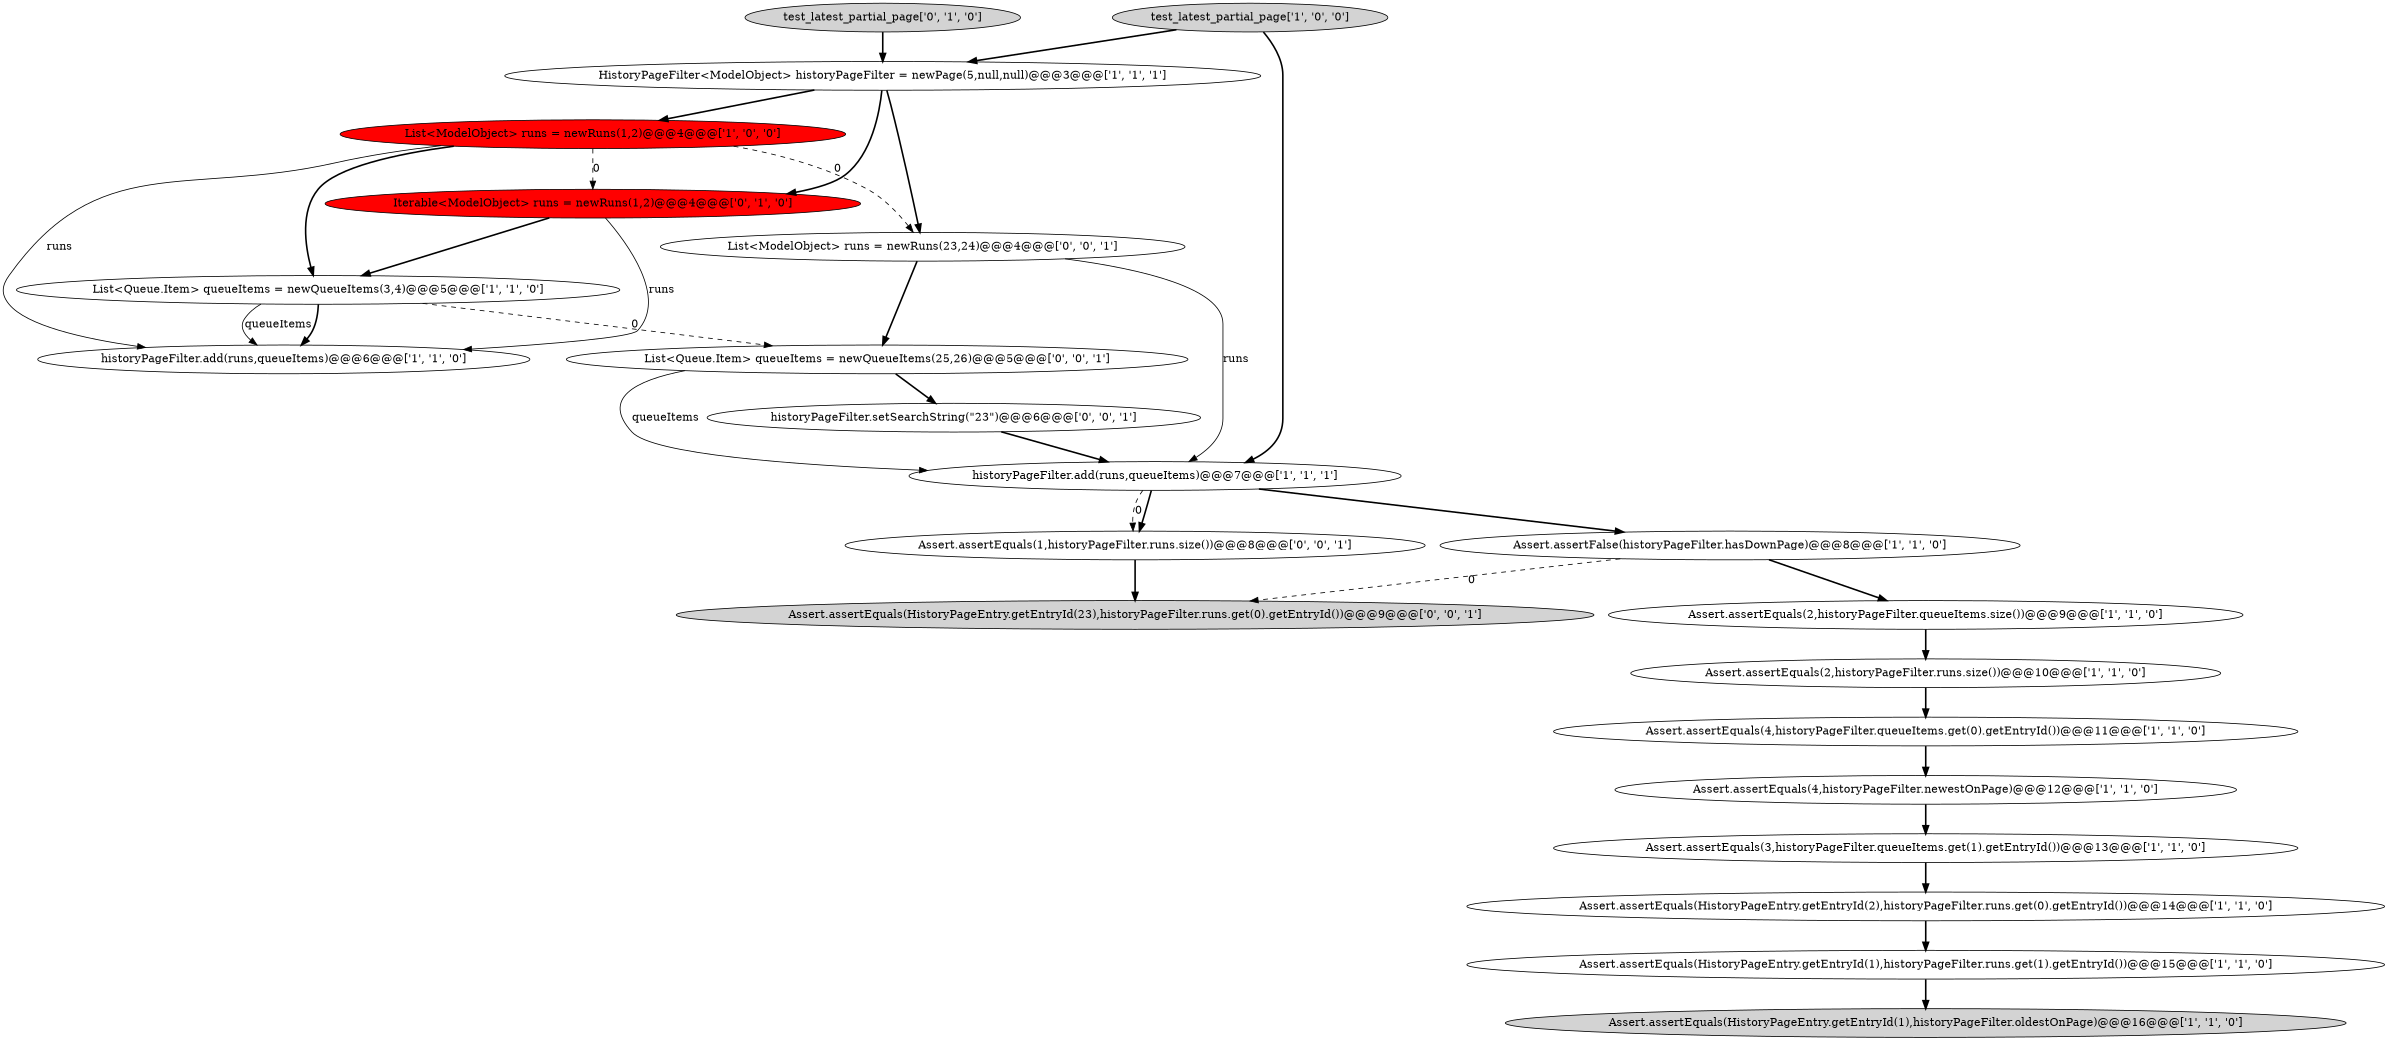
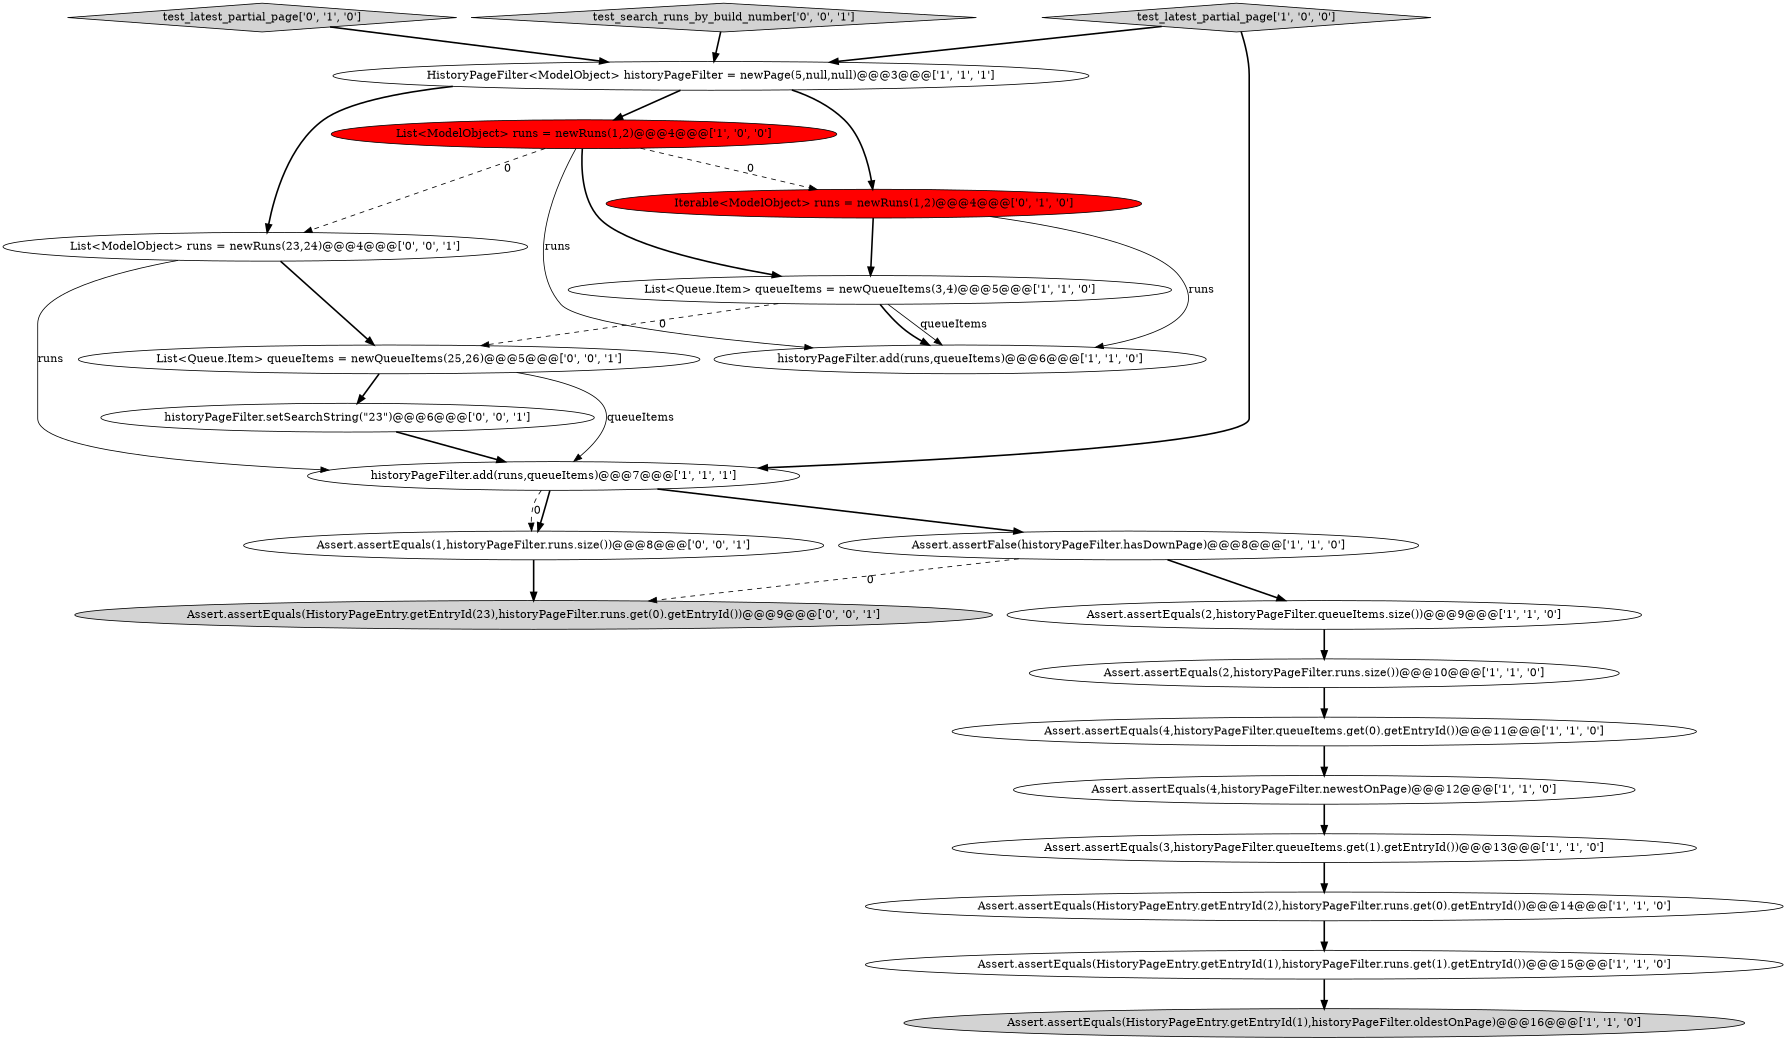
none -> (724, 18)
(883, 18) -> (262, 18)
(1250, 18) -> (1236, 18)
